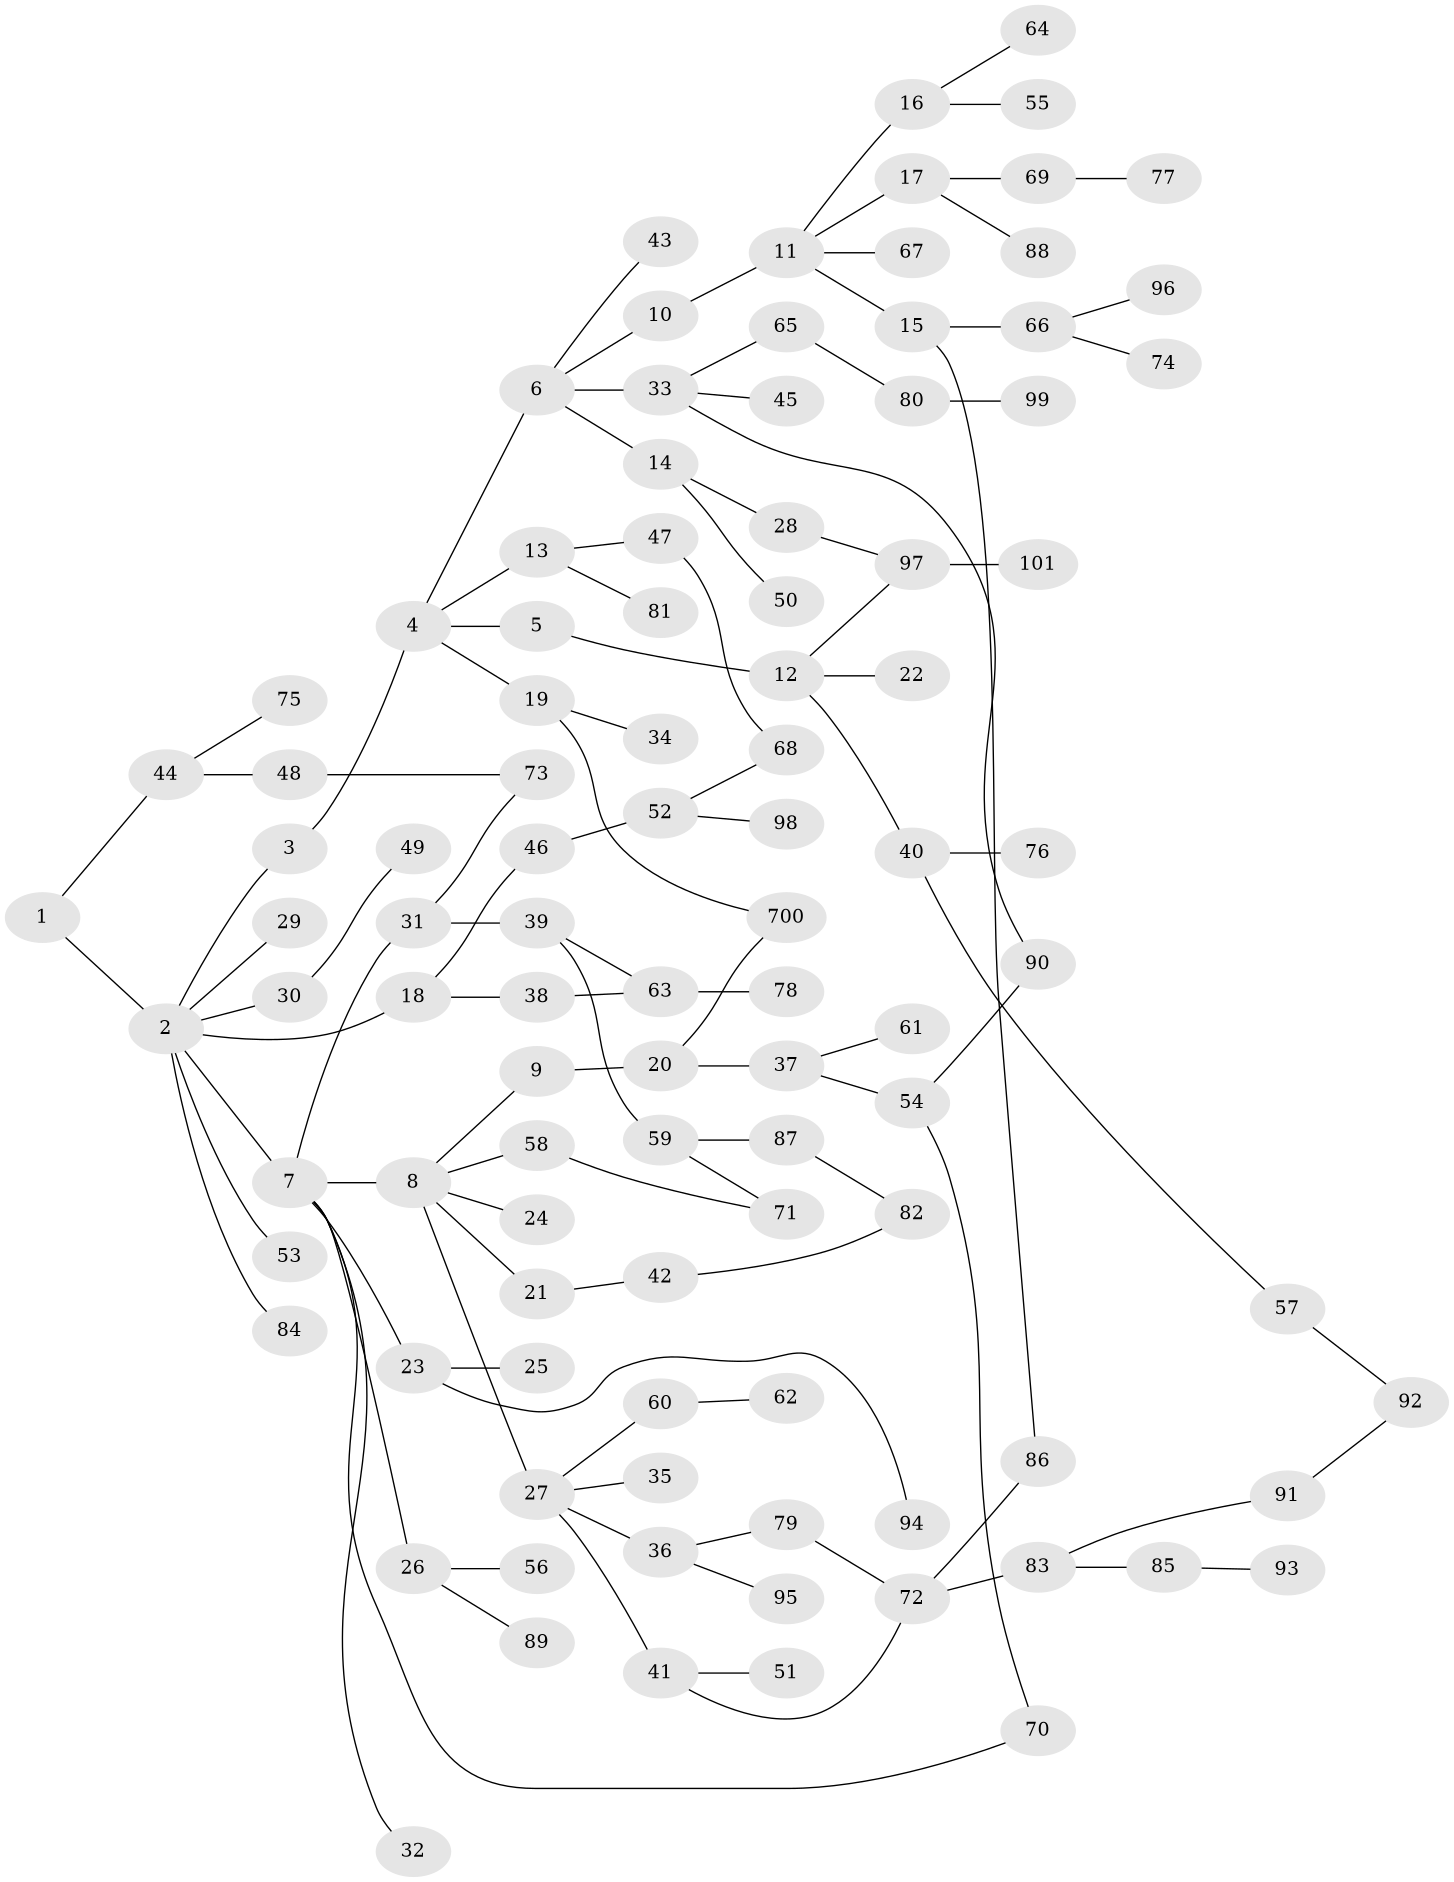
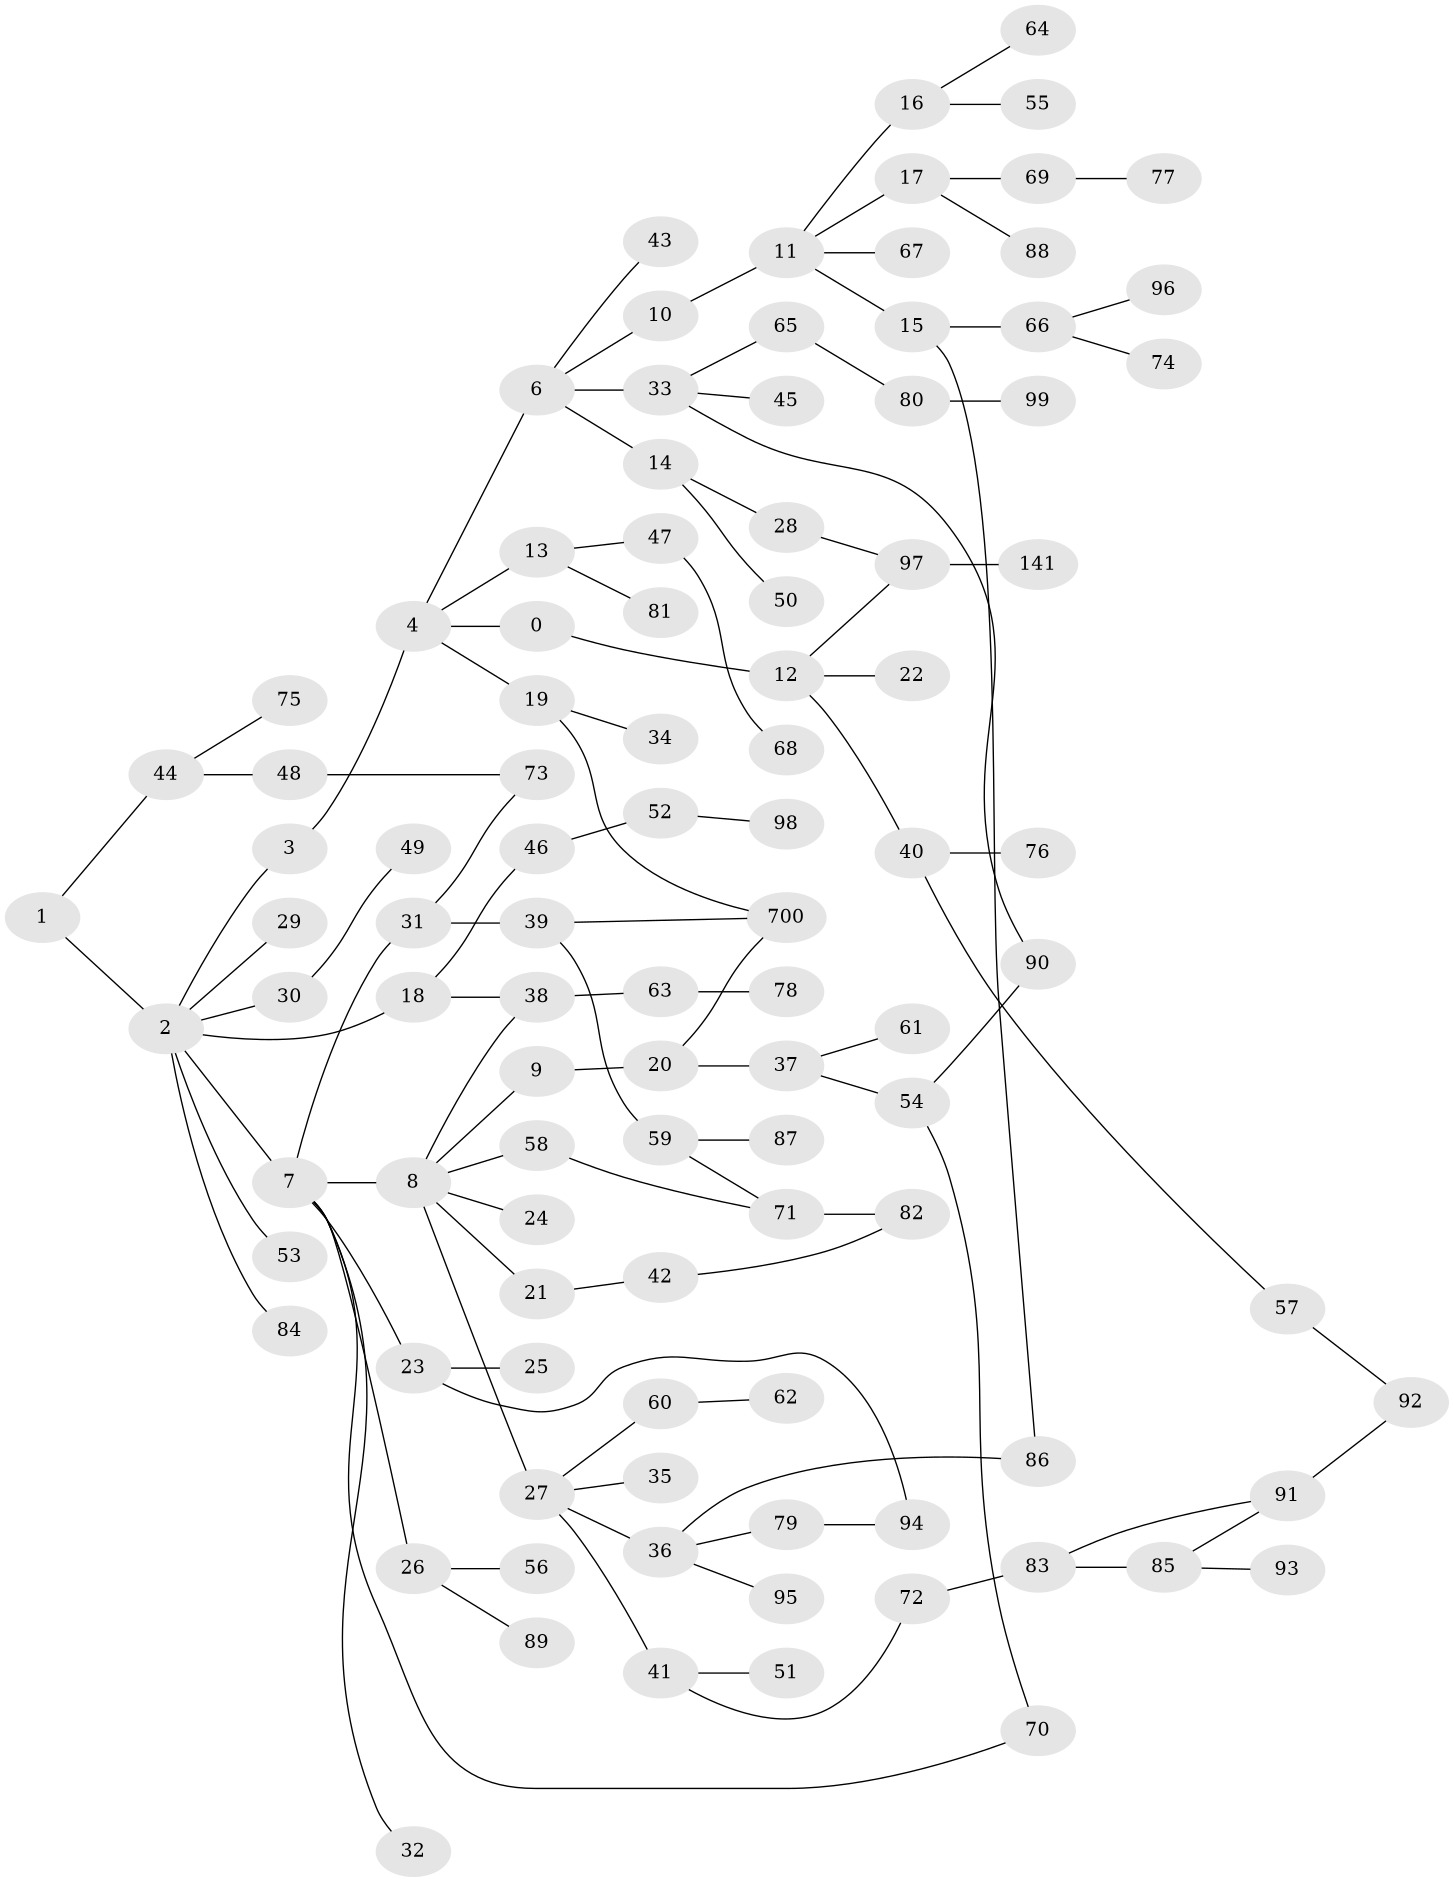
(1038, 565) -> (1038, 565)
(537, 626) -> (537, 626)
(723, 782) -> none
(599, 957) -> (661, 920)
none -> (466, 1085)
(850, 1177) -> (850, 1214)
(977, 1531) -> (834, 1466)
none -> (1226, 1532)
(850, 1562) -> (850, 1525)
